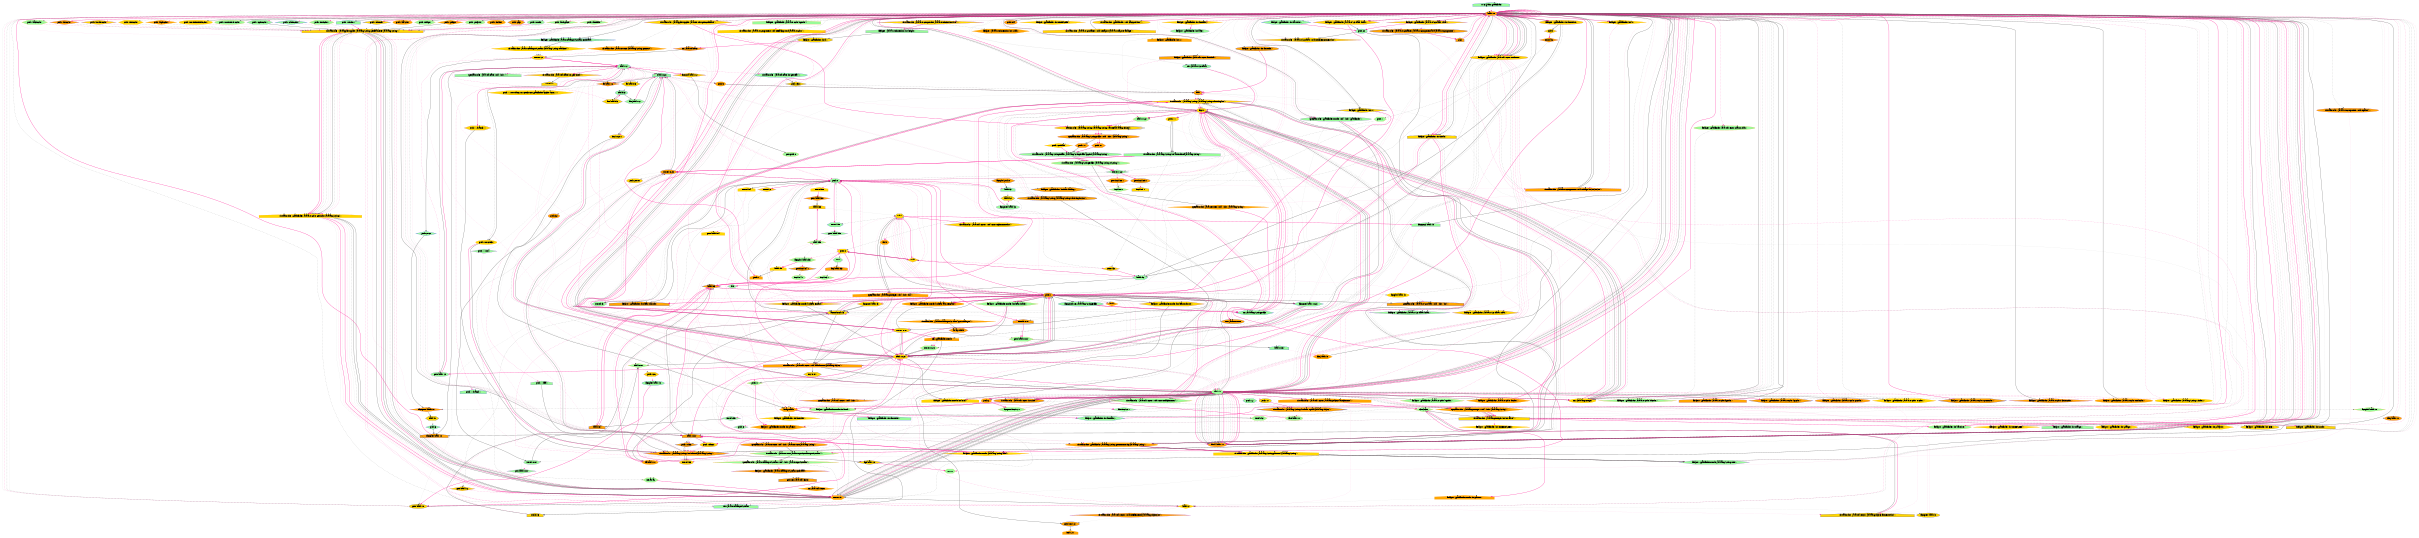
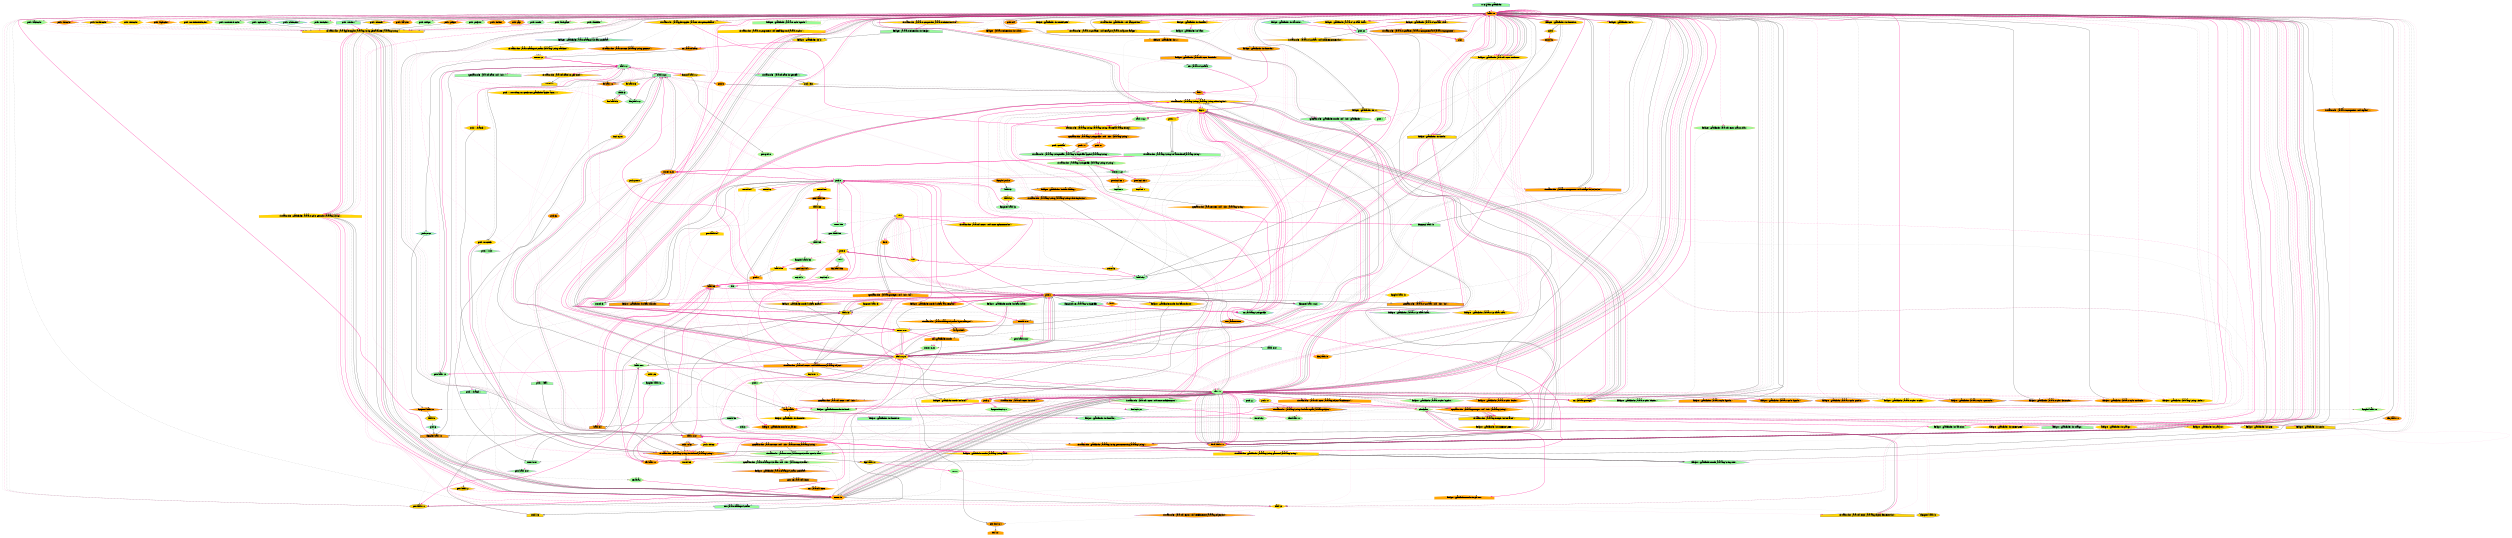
(627, 49) -> (627, 49)
(837, 313) -> (846, 313)
(832, 414) -> (832, 414)
